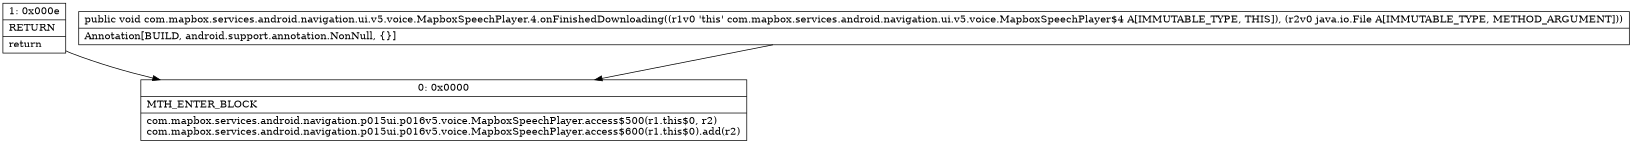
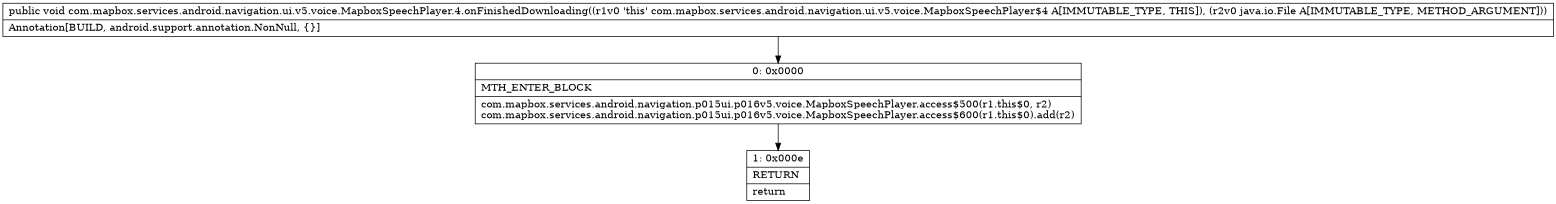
(109, 66) -> (778, 134)
